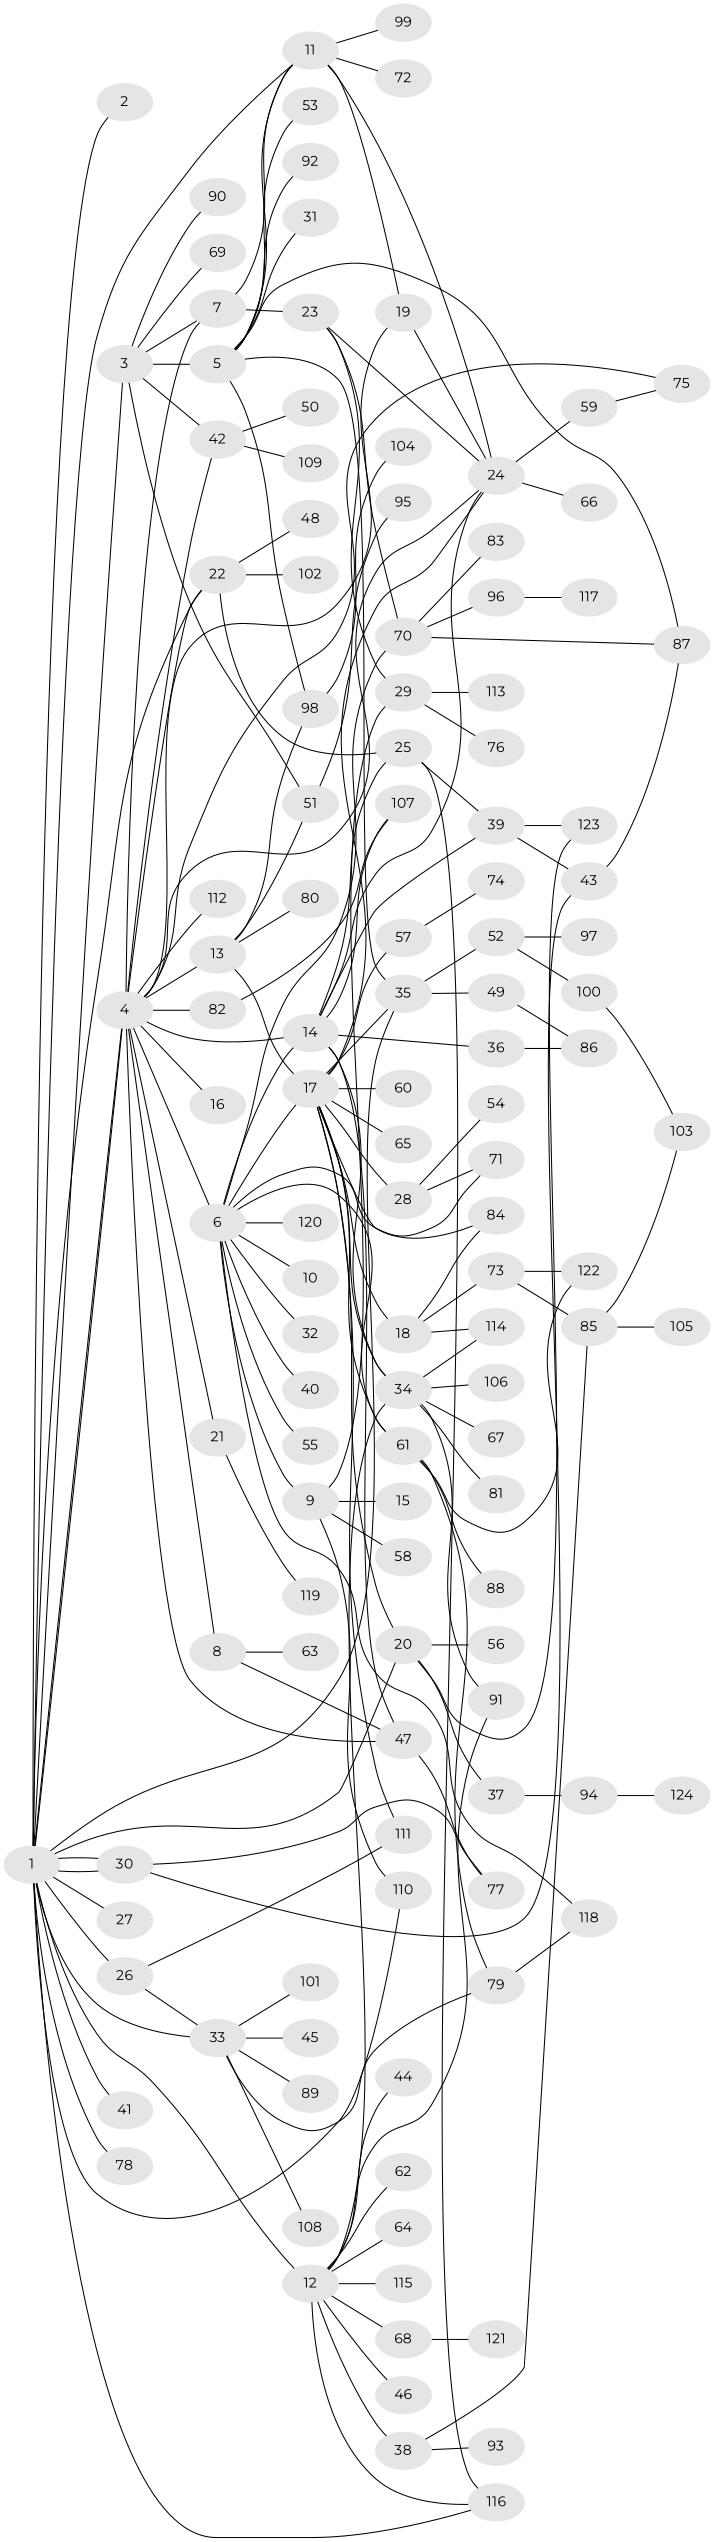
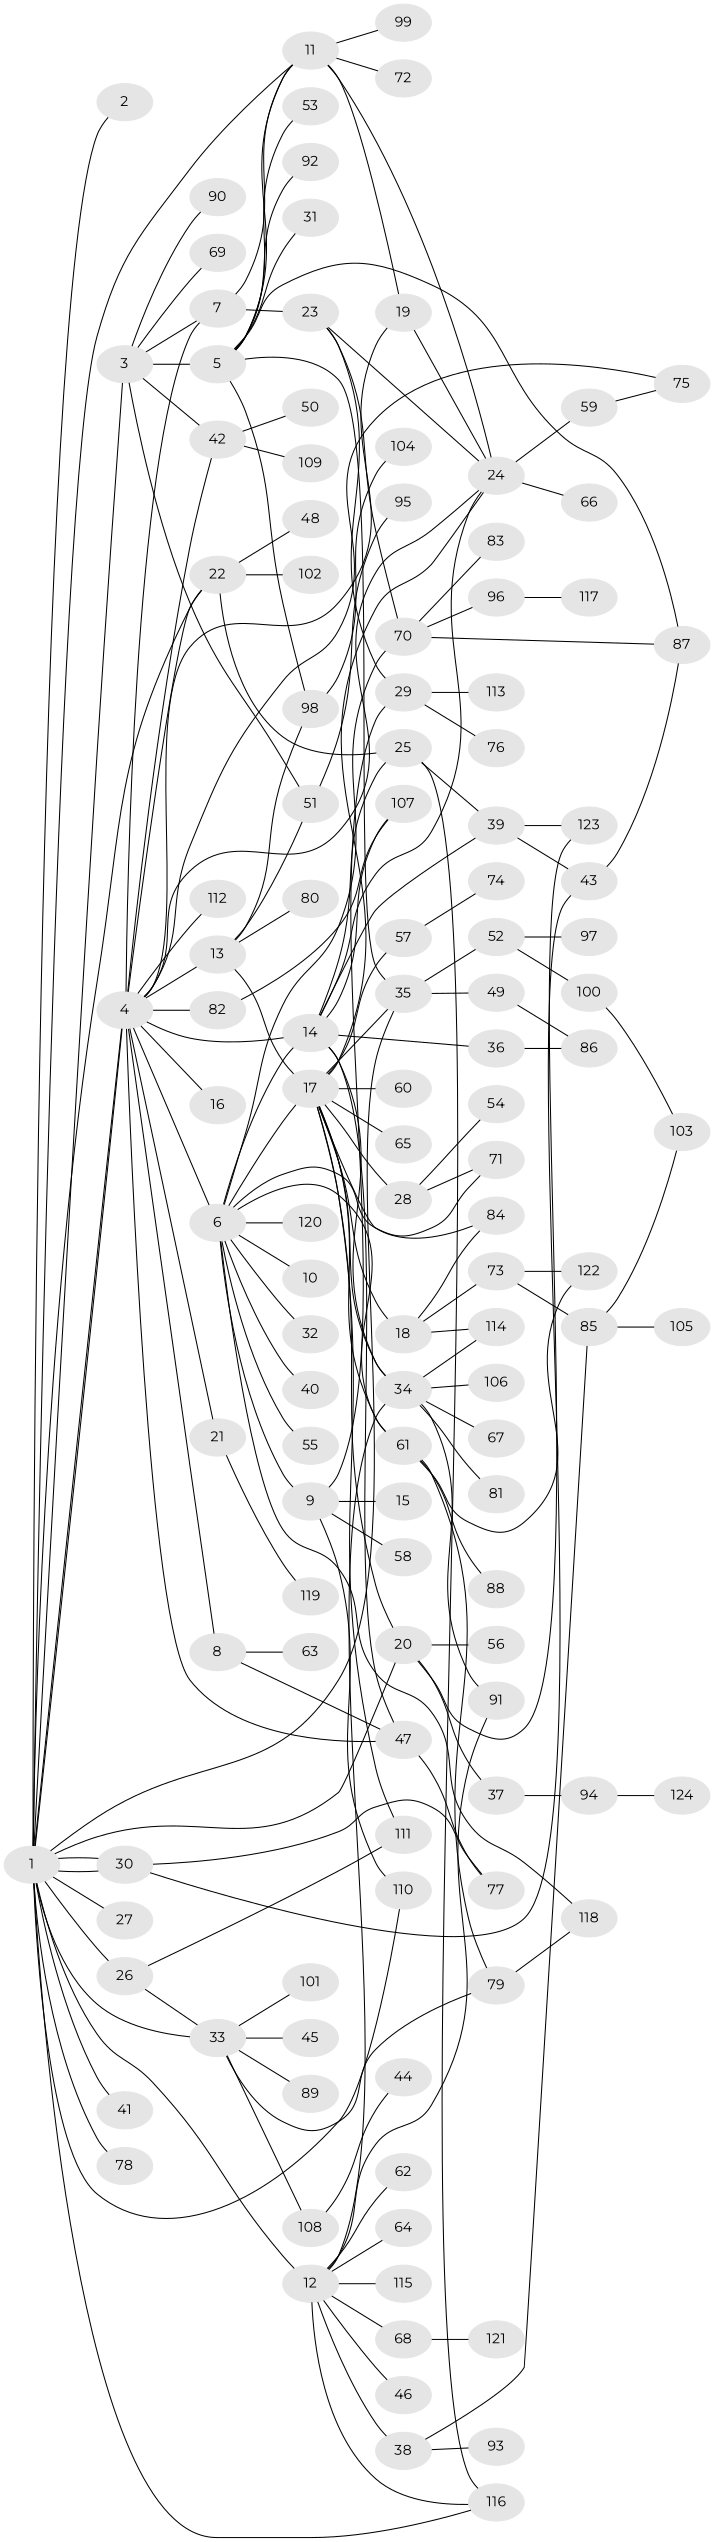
(358, 2181) -> (353, 2165)
